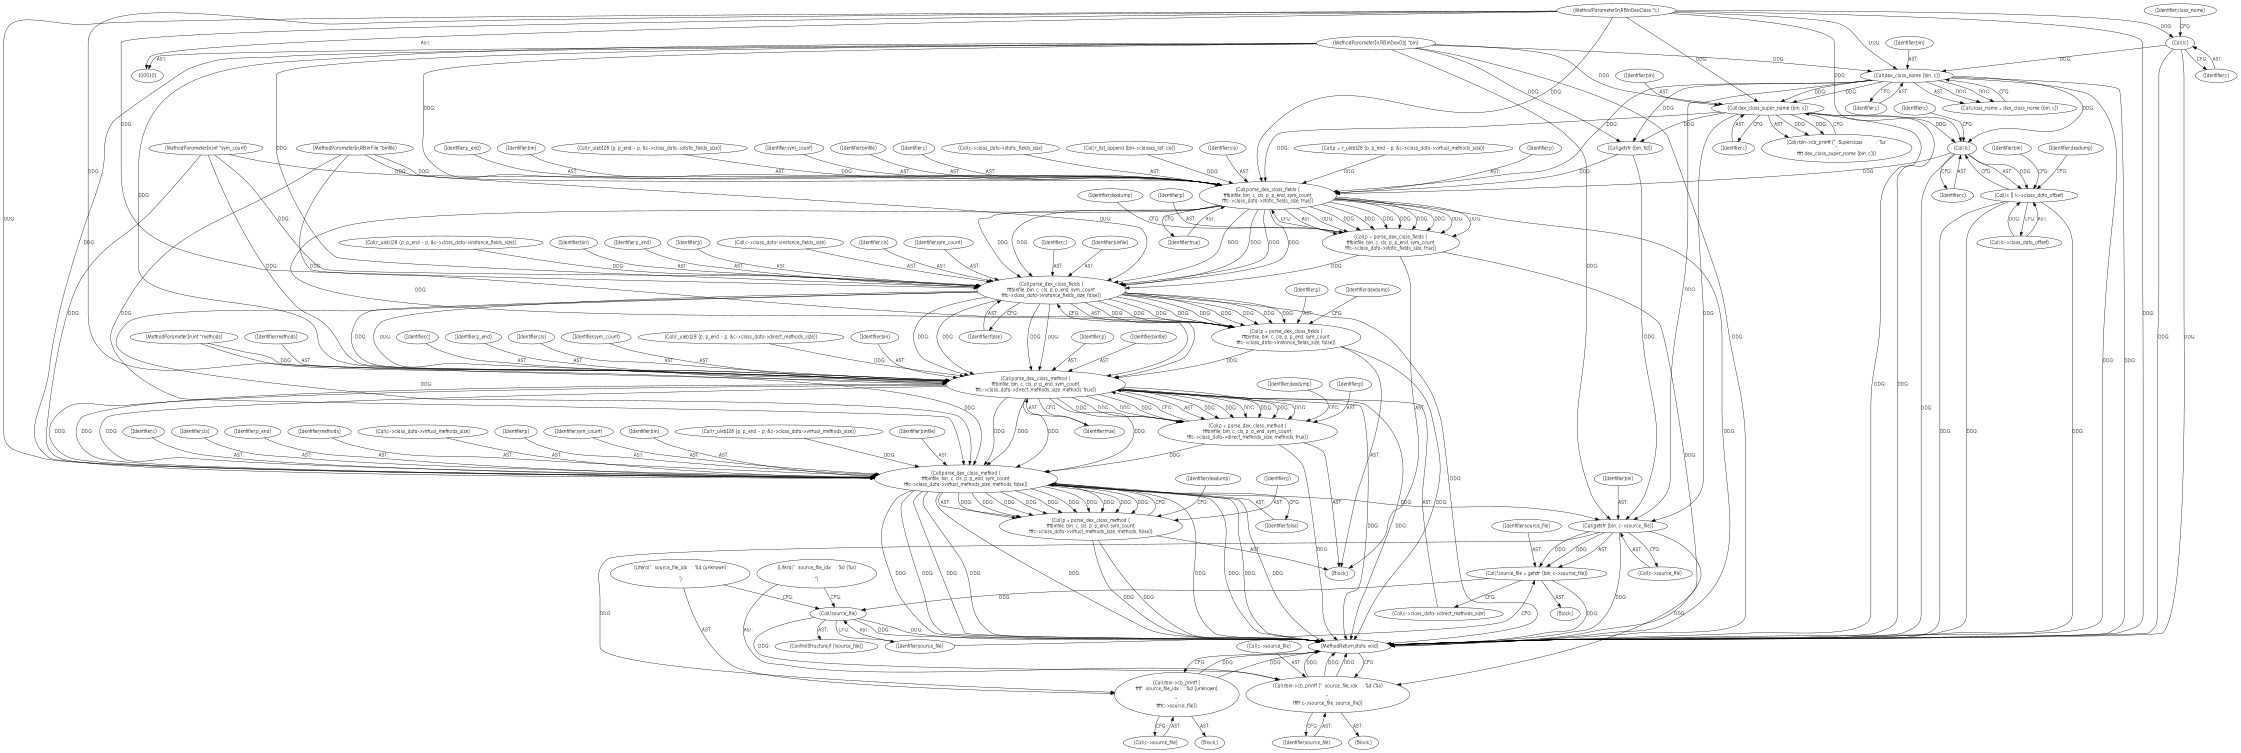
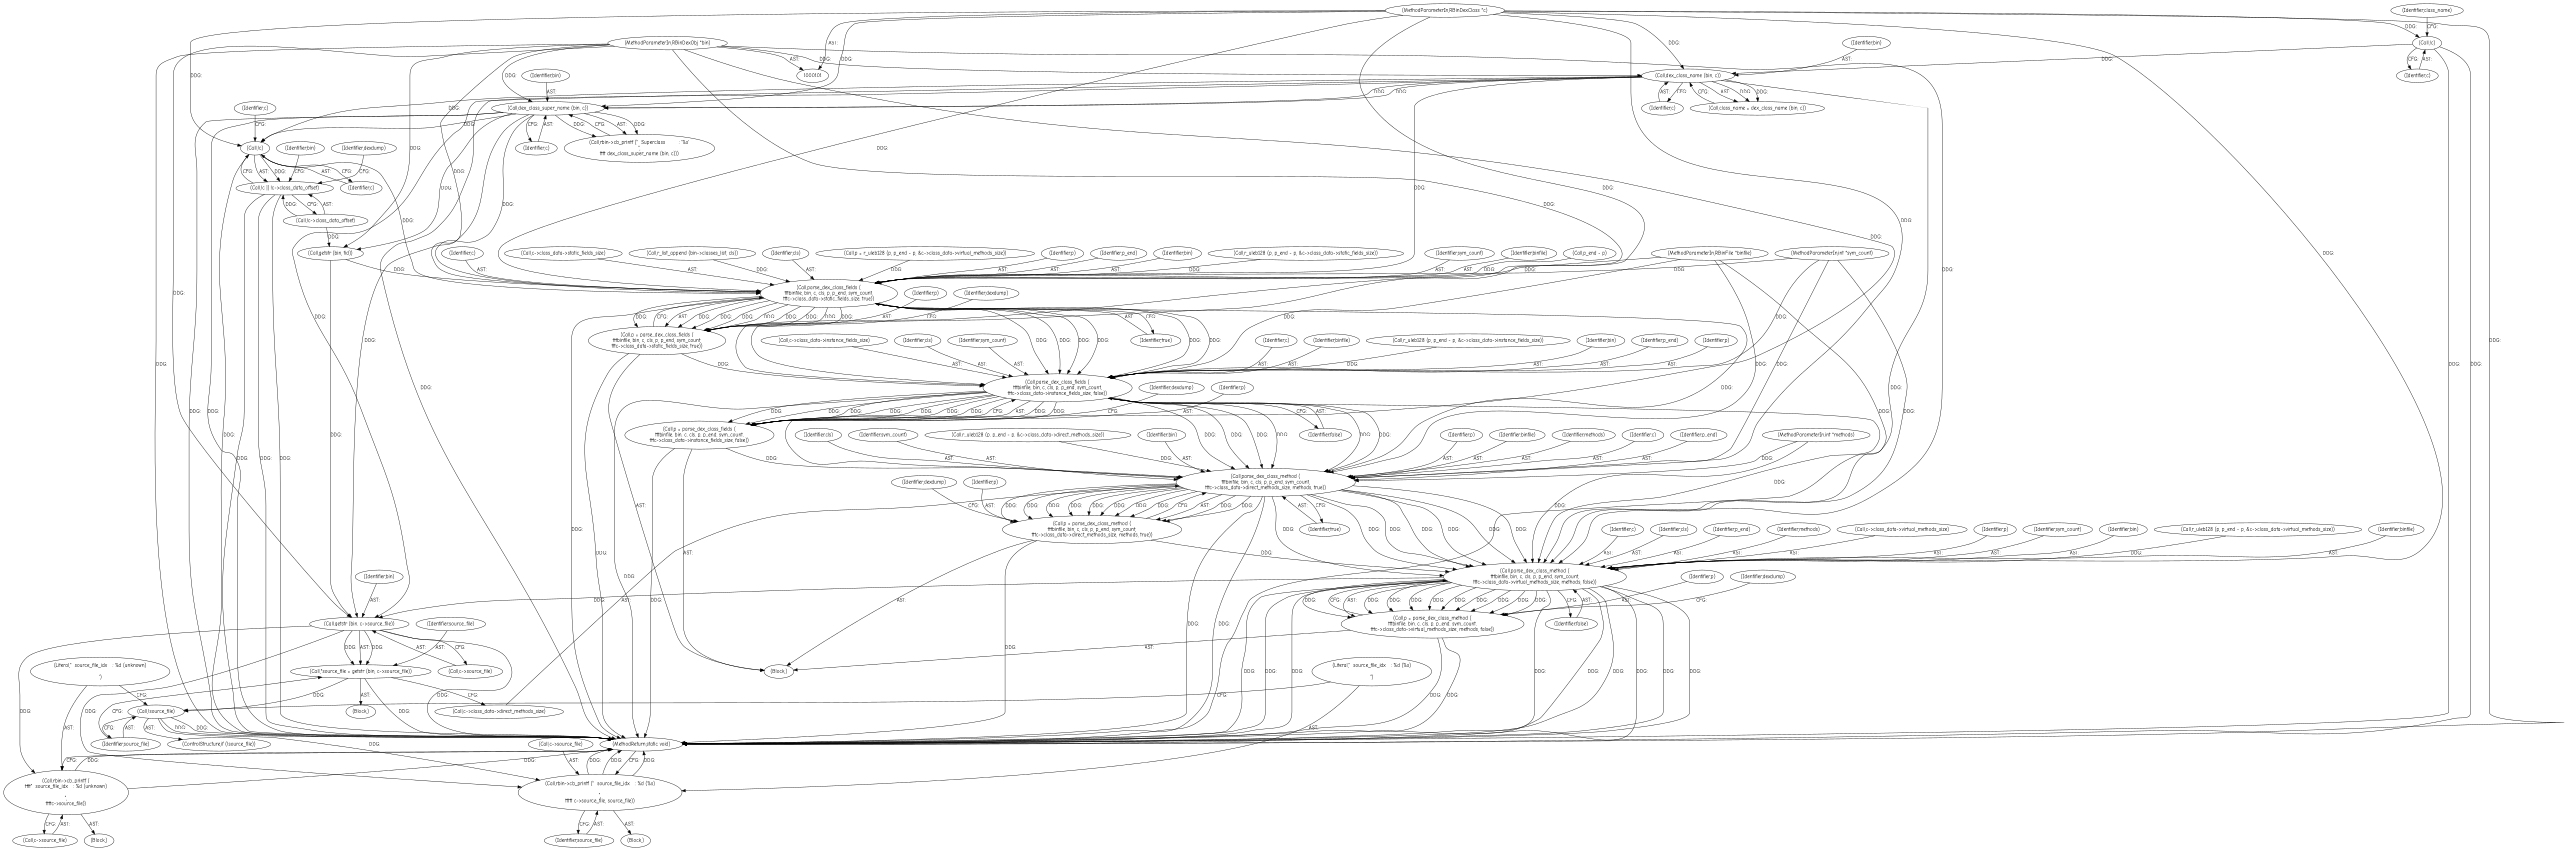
(1691, 88) -> (328, 235)
none -> (1590, 253)
